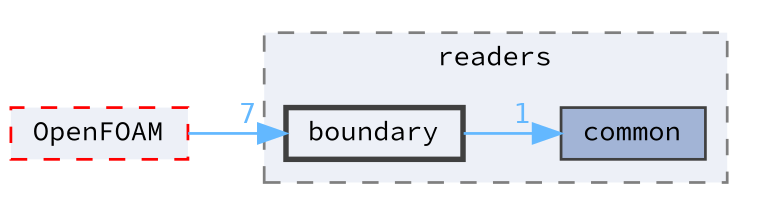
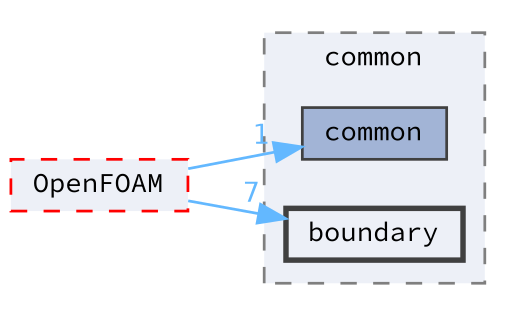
(496, 59) -> (374, 59)
(498, 133) -> (231, 160)
